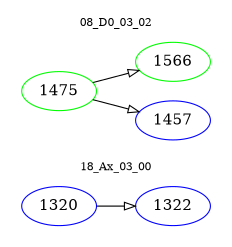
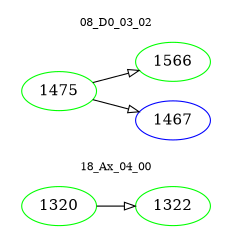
(173, 120) -> (173, 120)
(116, 168) -> (116, 168)
(59, 206) -> (59, 206)
(173, 206) -> (173, 206)
